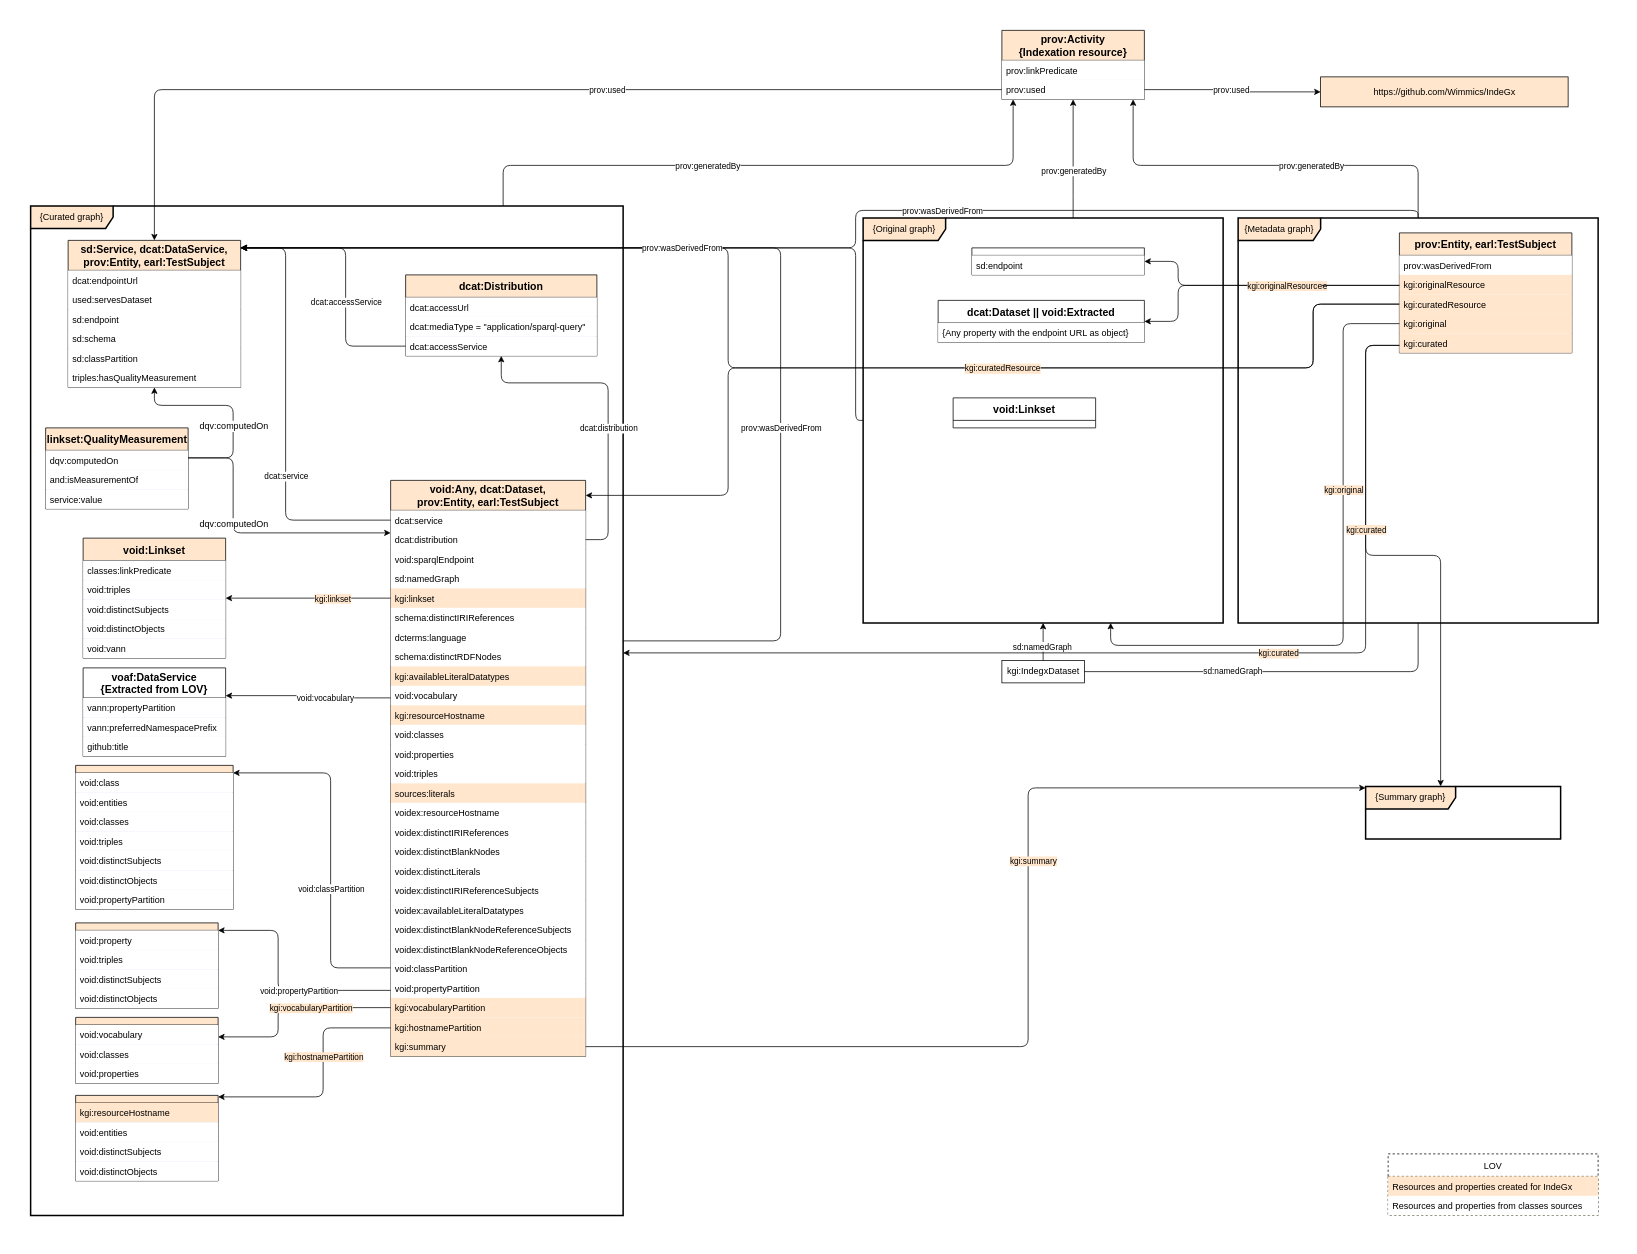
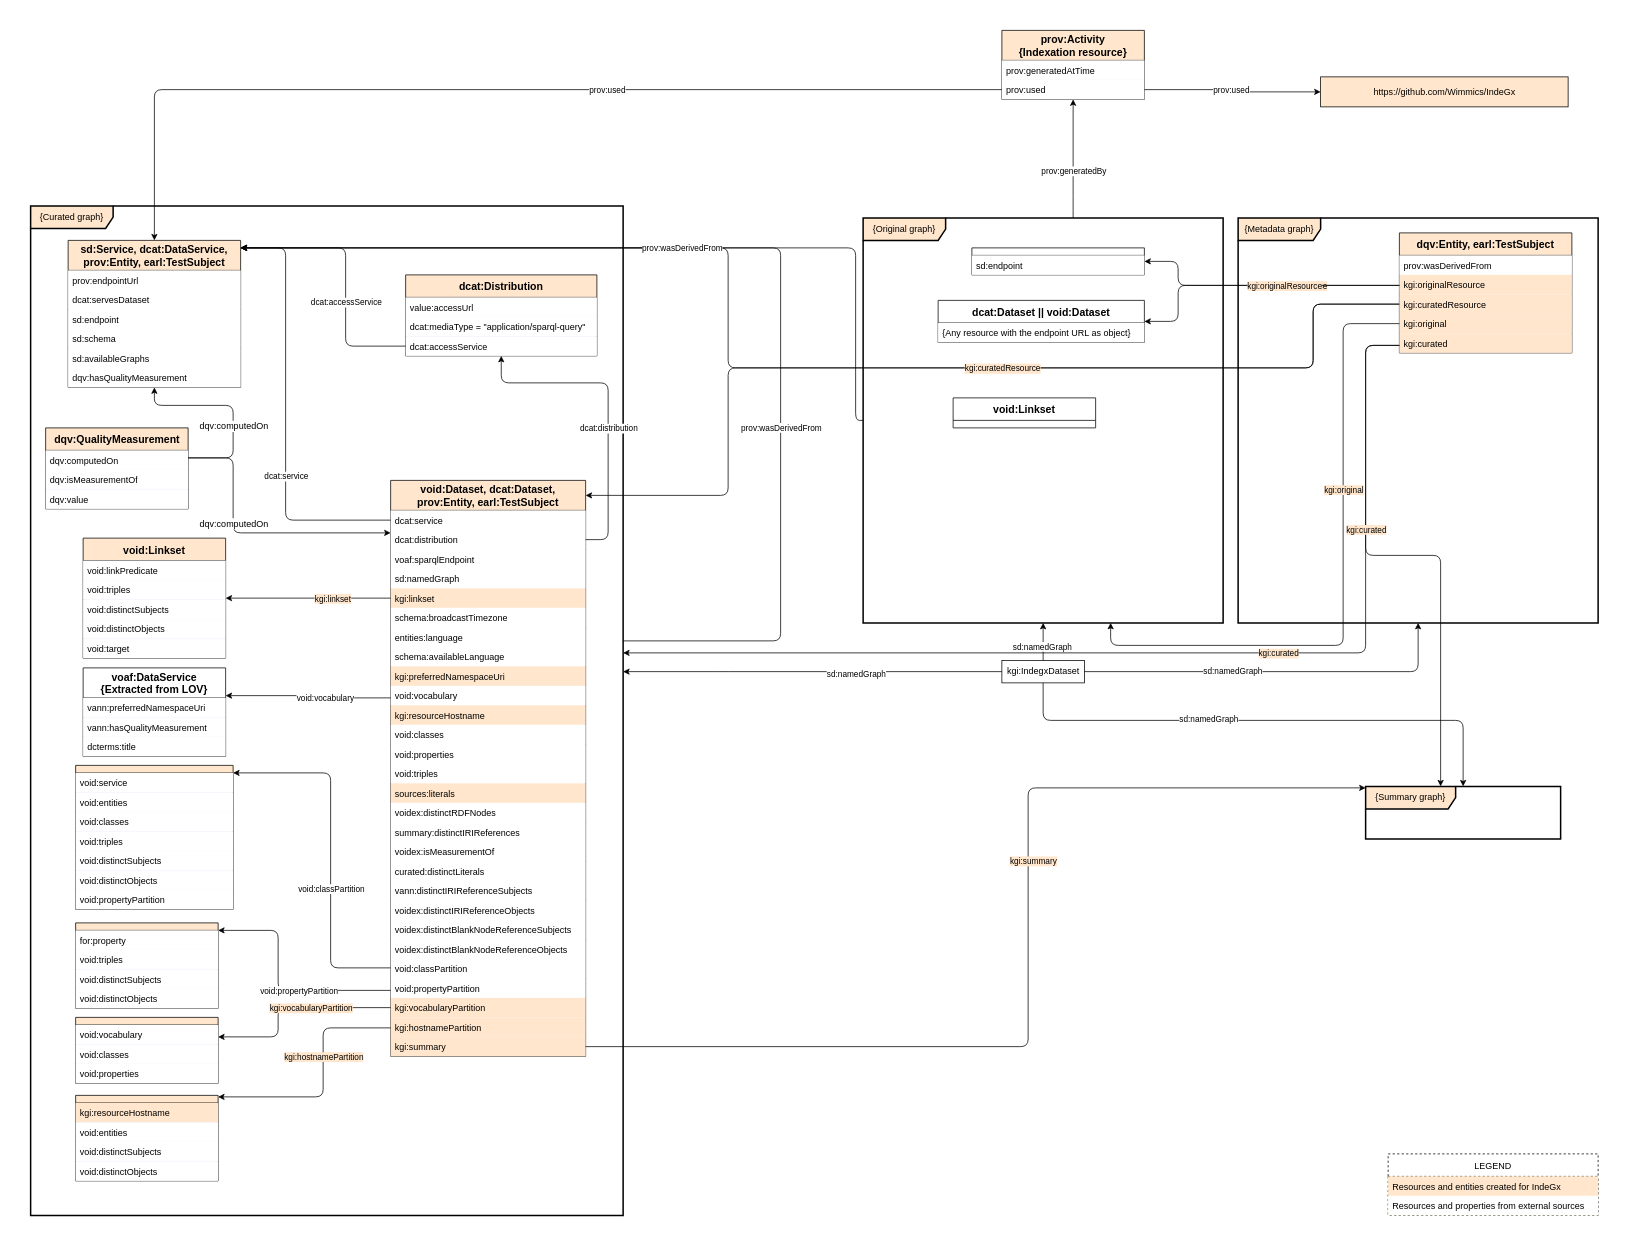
(1046, 71) -> (1054, 71)
(757, 165) -> none
(1274, 165) -> none
(1120, 210) -> none
(1485, 245) -> (1485, 245)
(778, 249) -> (778, 249)
(109, 281) -> (109, 281)
(116, 300) -> (116, 300)
(442, 308) -> (444, 308)
(1041, 312) -> (1041, 312)
(1047, 333) -> (1047, 333)
(110, 359) -> (113, 359)
(139, 378) -> (131, 378)
(117, 439) -> (117, 439)
(95, 481) -> (95, 481)
(488, 490) -> (488, 490)
(79, 500) -> (70, 500)
(438, 560) -> (439, 560)
(134, 571) -> (127, 571)
(462, 619) -> (453, 619)
(1418, 627) -> (1418, 629)
(432, 638) -> (433, 638)
(107, 649) -> (112, 649)
(449, 657) -> (450, 657)
none -> (817, 672)
(459, 677) -> (454, 677)
(139, 708) -> (150, 708)
none -> (1251, 720)
(158, 728) -> (149, 728)
(113, 747) -> (116, 747)
(101, 783) -> (106, 783)
(450, 813) -> (448, 813)
(461, 833) -> (464, 833)
(452, 852) -> (446, 852)
(446, 872) -> (450, 872)
(478, 892) -> (475, 892)
(467, 911) -> (476, 911)
(110, 941) -> (109, 941)
(1493, 1166) -> (1493, 1166)
(1493, 1187) -> (1487, 1187)
(1497, 1206) -> (1500, 1206)
